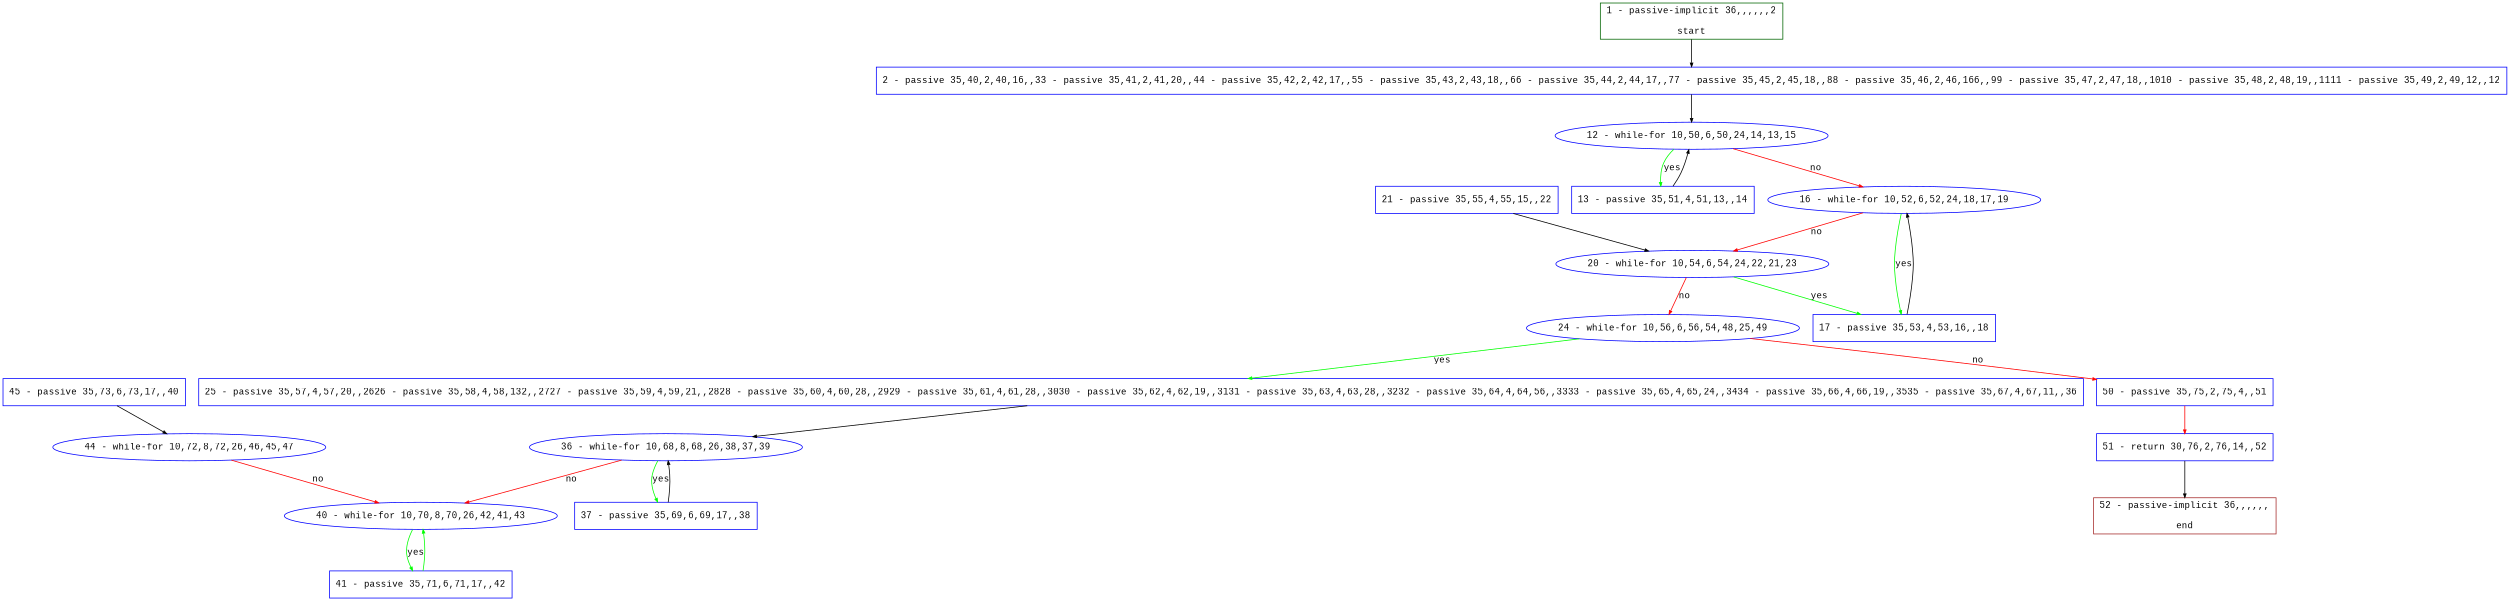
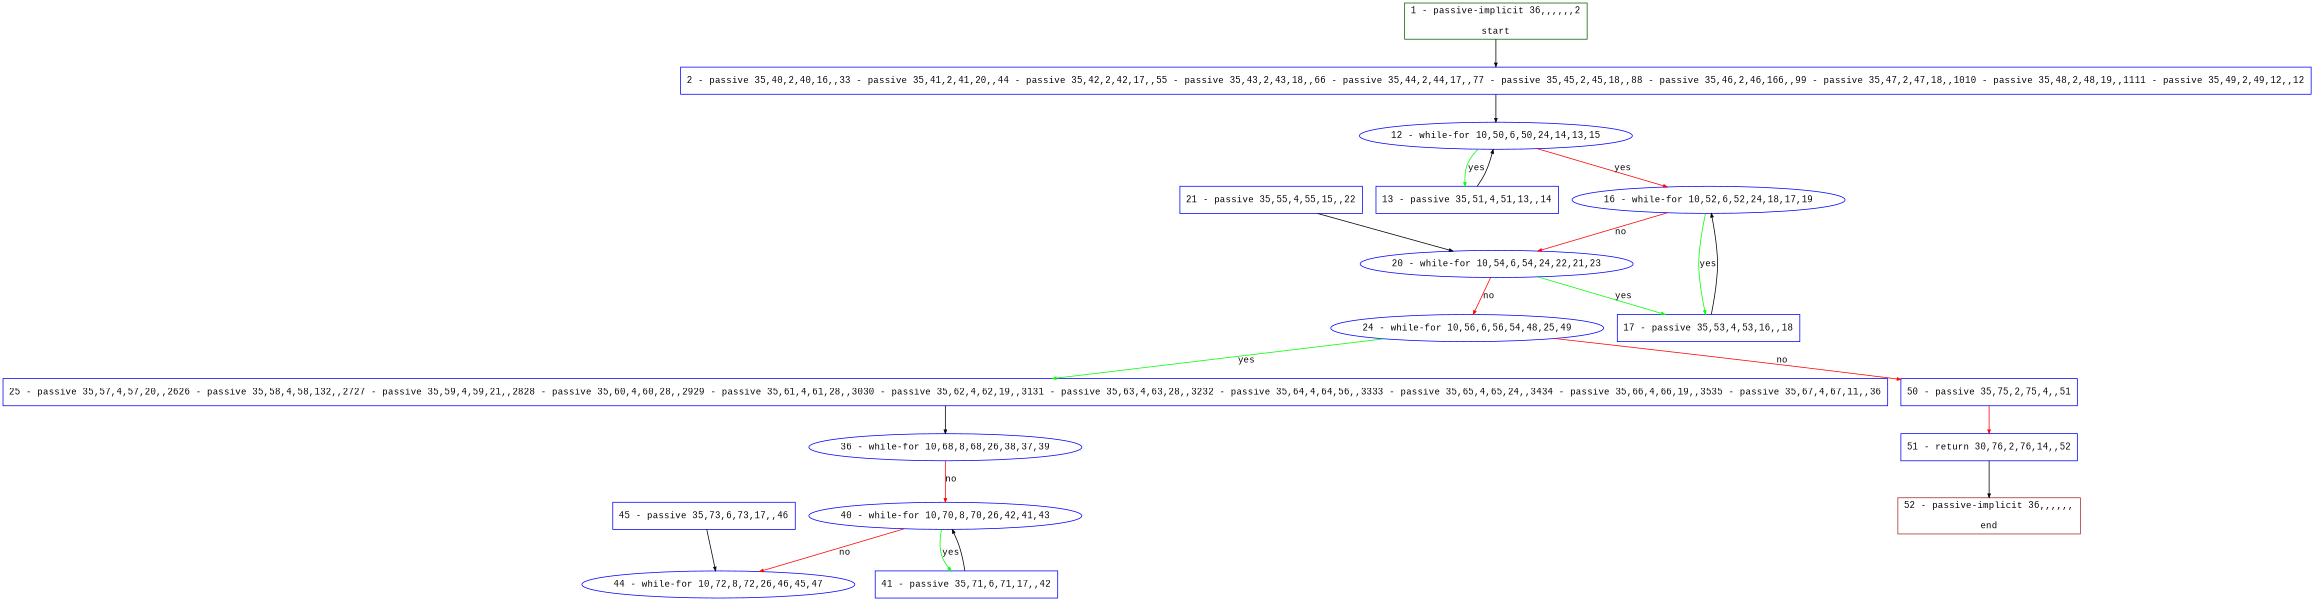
(1816, 168) -> (1623, 168)
(94, 392) -> (704, 516)
(303, 481) -> (834, 550)
(666, 516) -> none
(425, 552) -> (961, 551)
